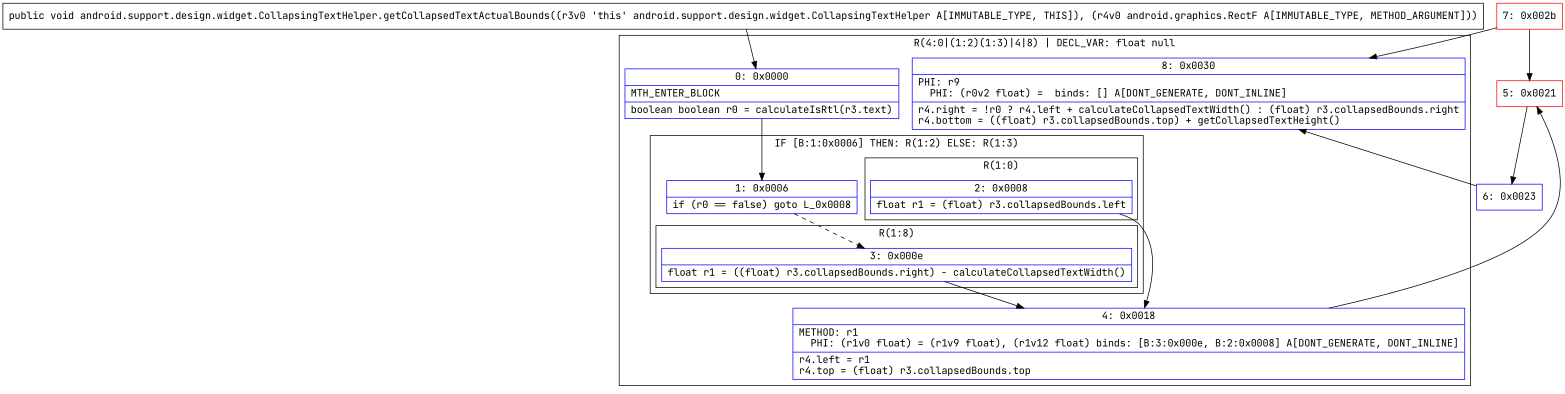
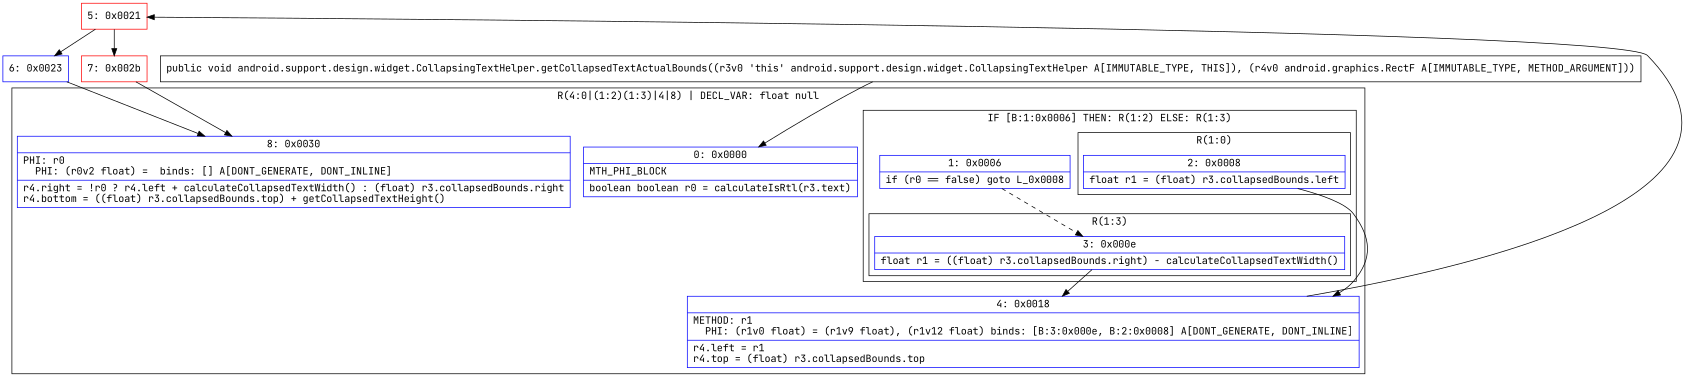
(1530, 51) -> (114, 39)
(942, 83) -> (47, 161)
(675, 93) -> (628, 172)
(762, 146) -> none
(897, 234) -> (1110, 222)
